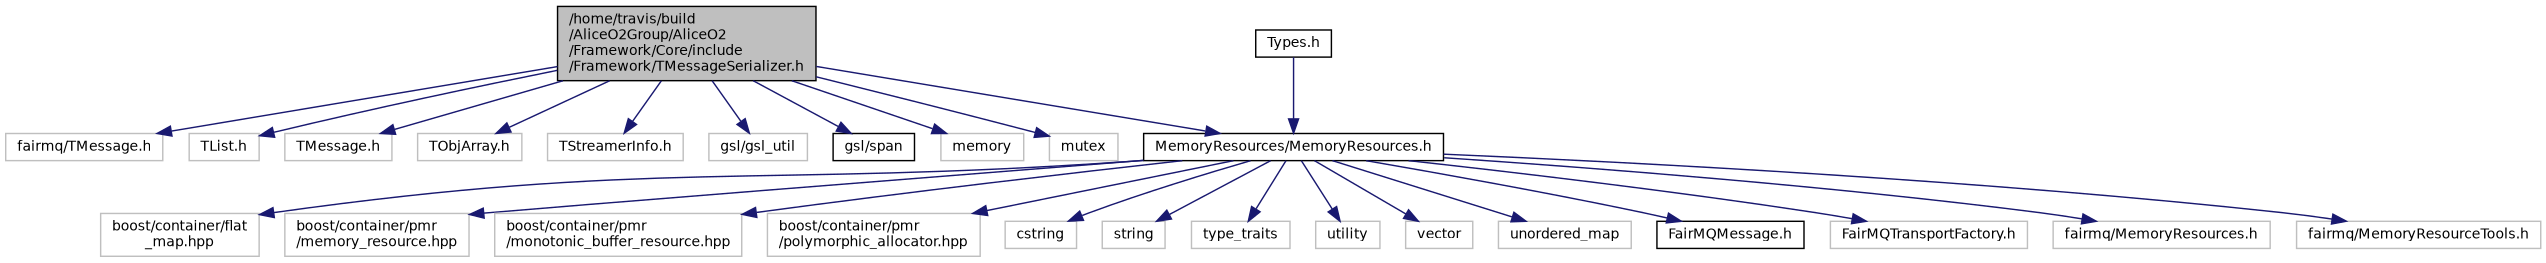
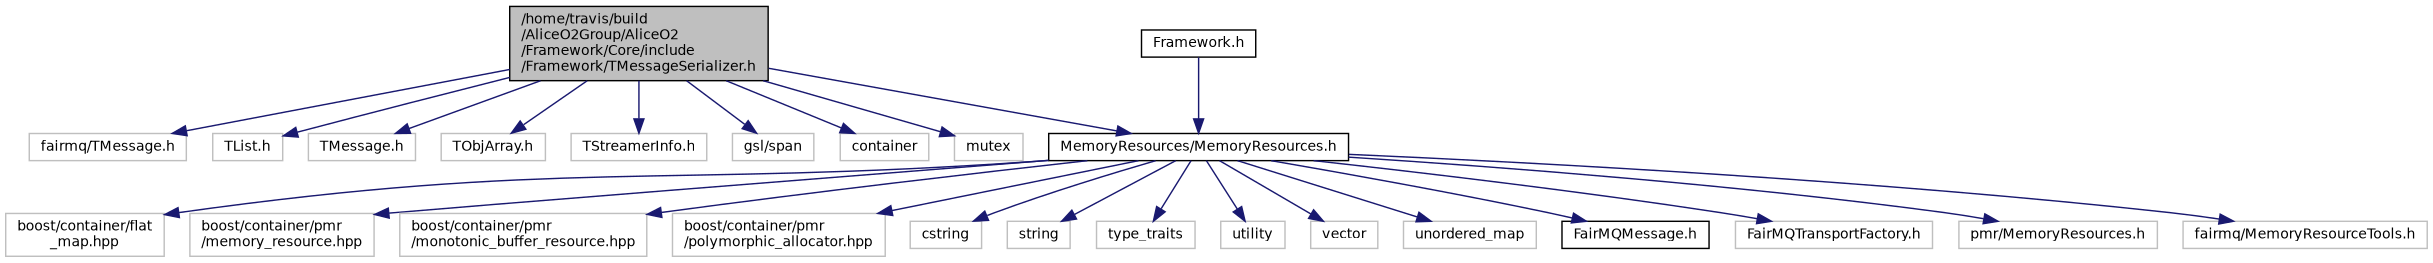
(1294, 44) -> (1199, 44)
(758, 147) -> none
(874, 147) -> (773, 147)
(982, 147) -> (885, 147)
(2162, 235) -> (2058, 235)
